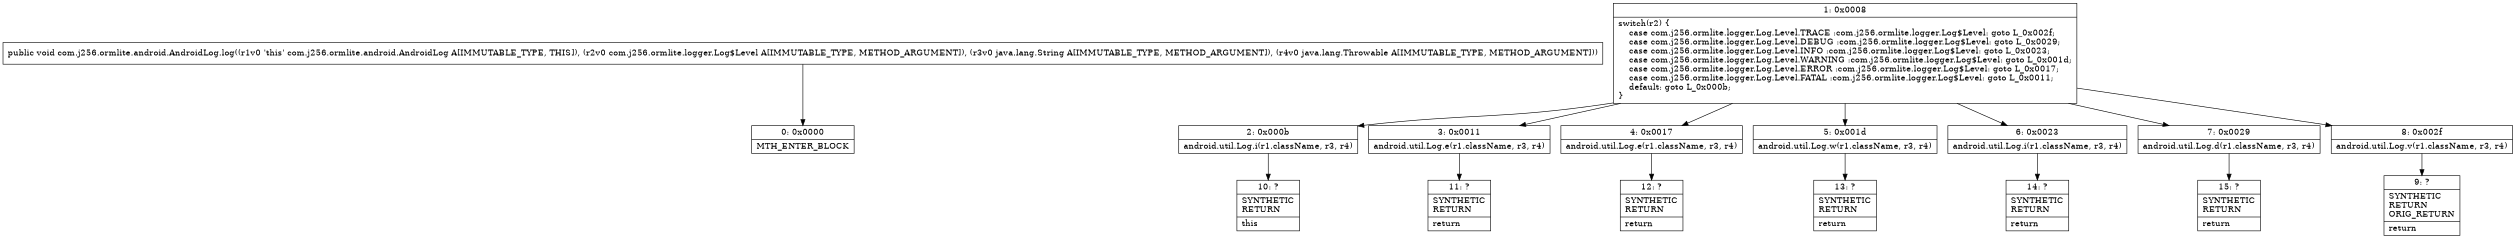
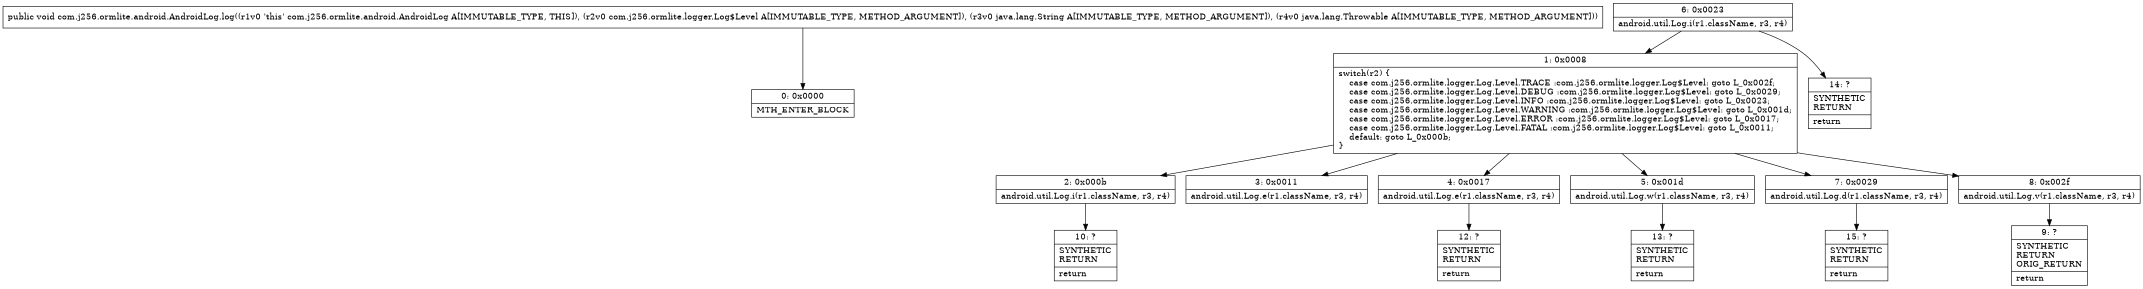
(1979, 113) -> (1666, 41)
(1459, 206) -> none
(1250, 224) -> (1073, 274)
